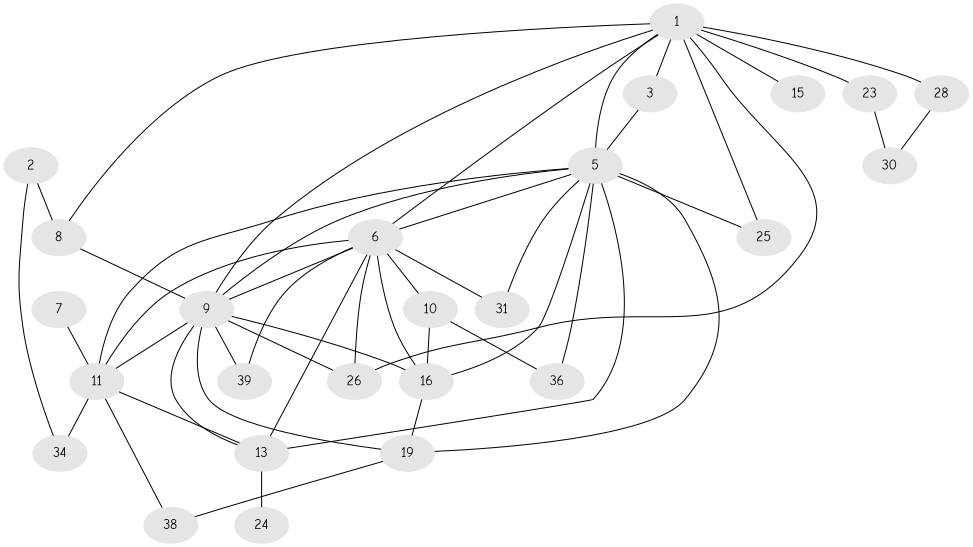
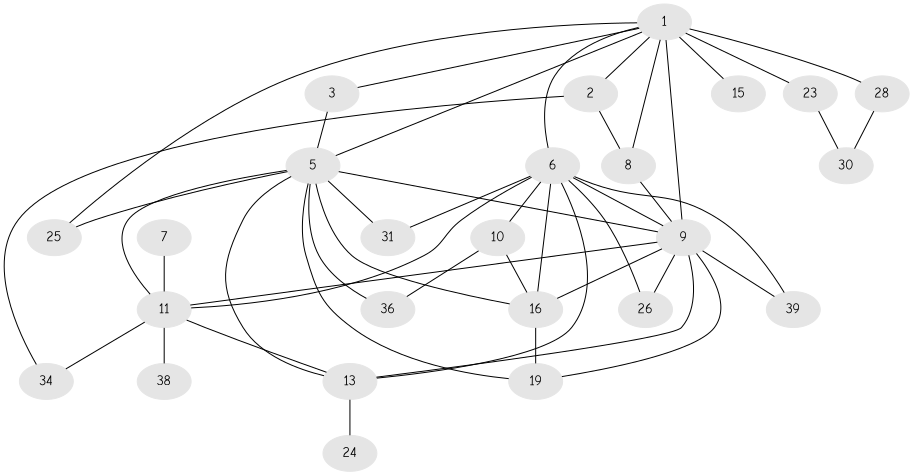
(485, 202) -> none
(726, 309) -> (628, 58)
(289, 489) -> none
